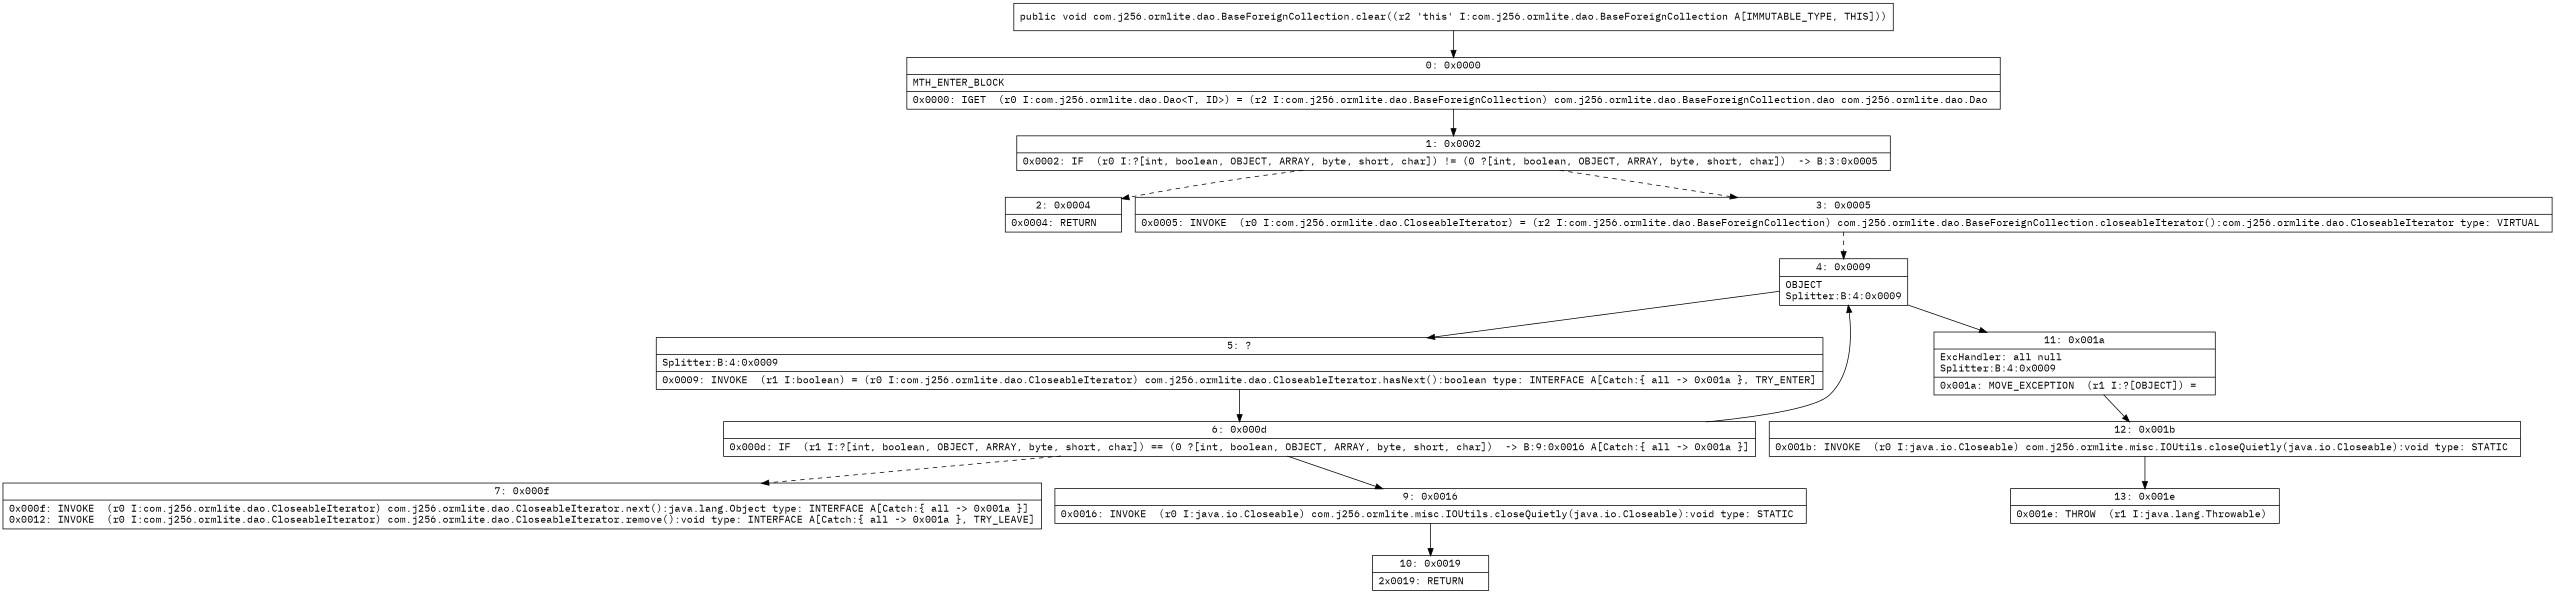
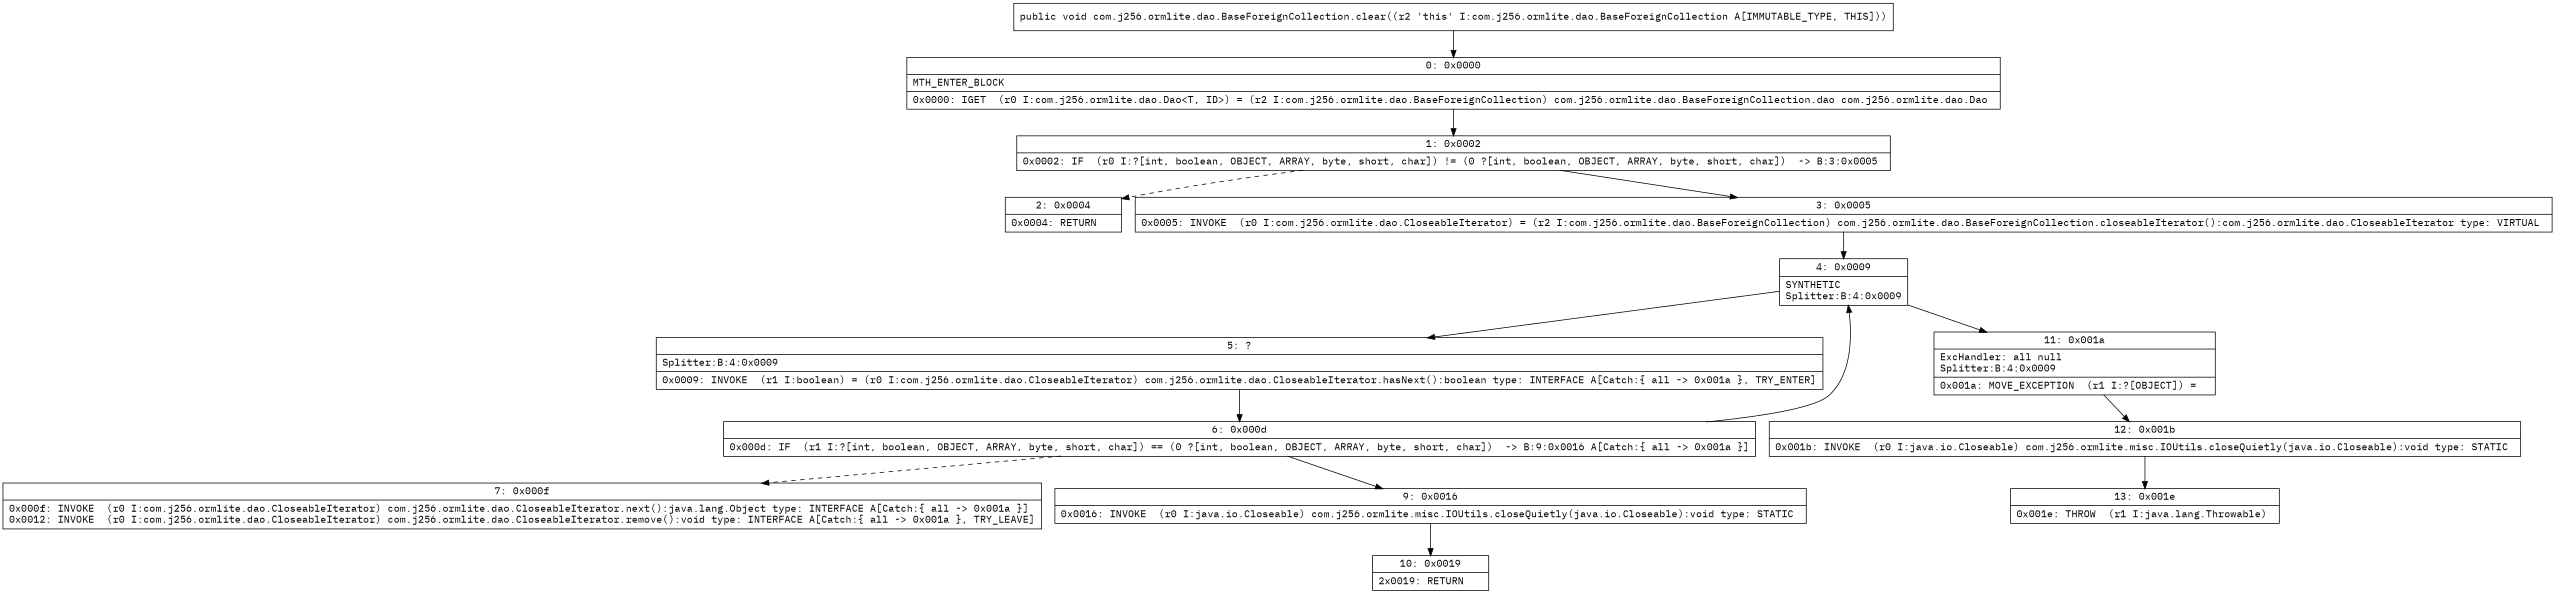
(1645, 183) -> (1645, 183)
(1844, 242) -> (1844, 242)
(1804, 285) -> (1813, 285)
